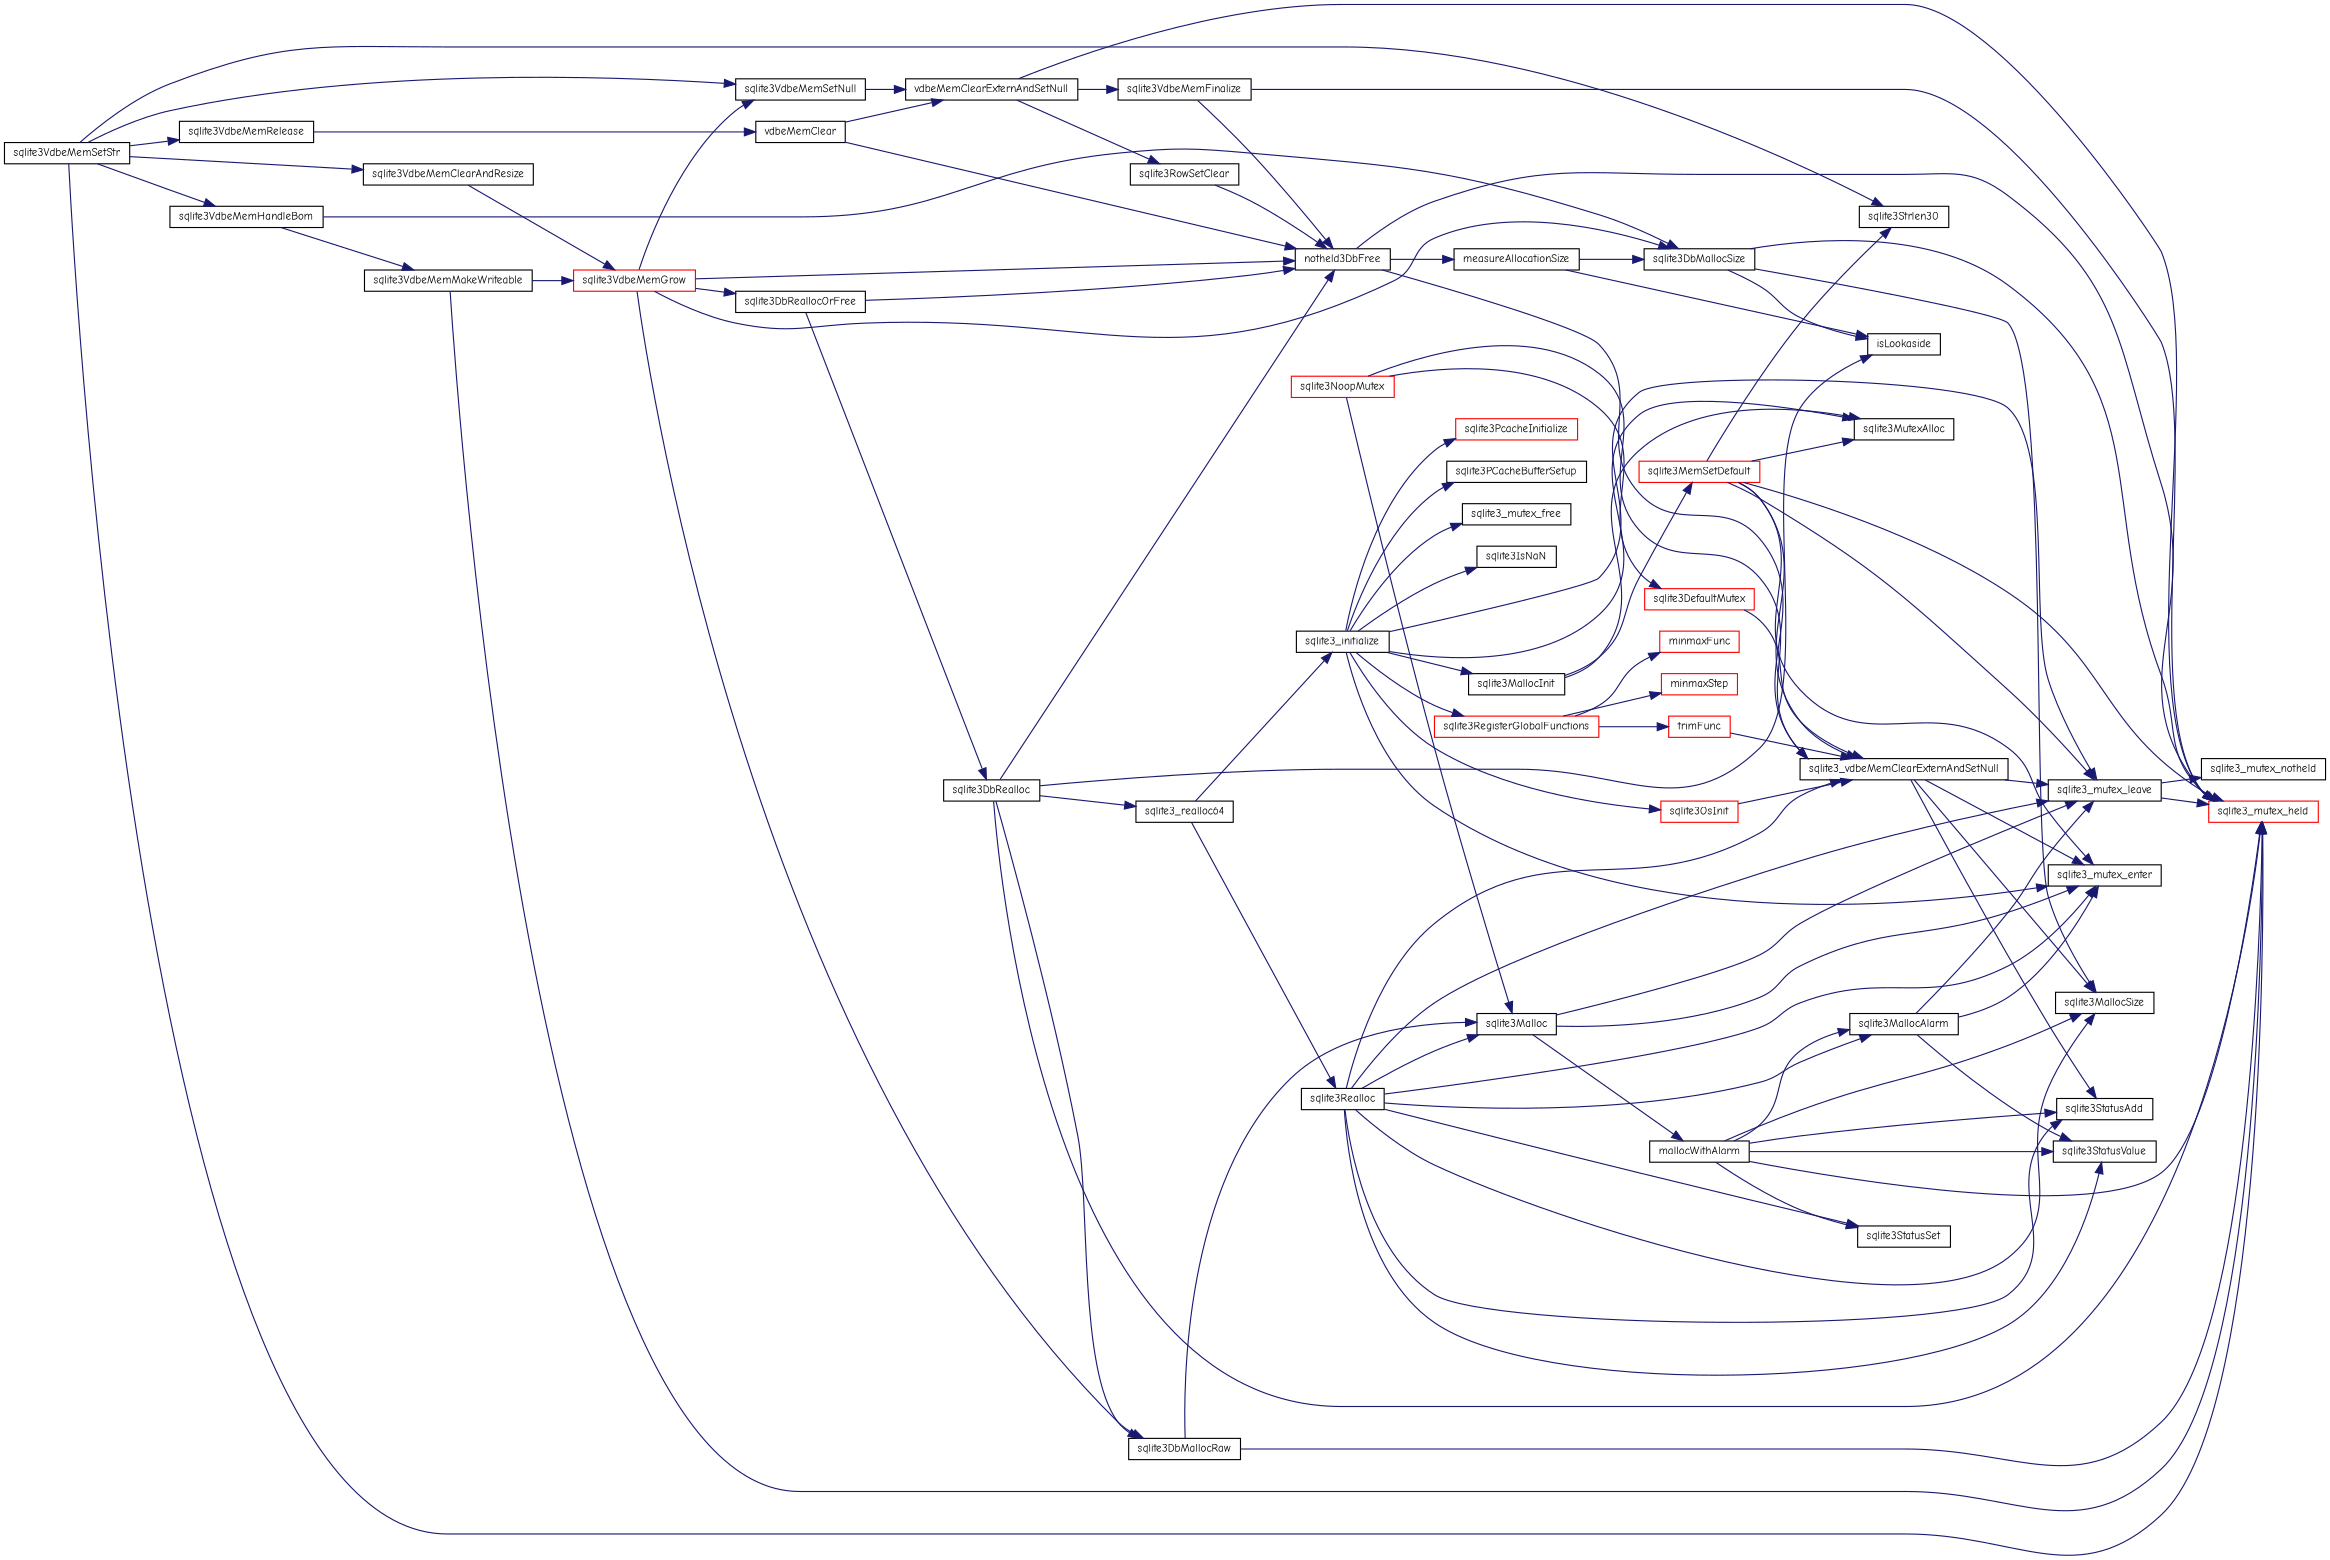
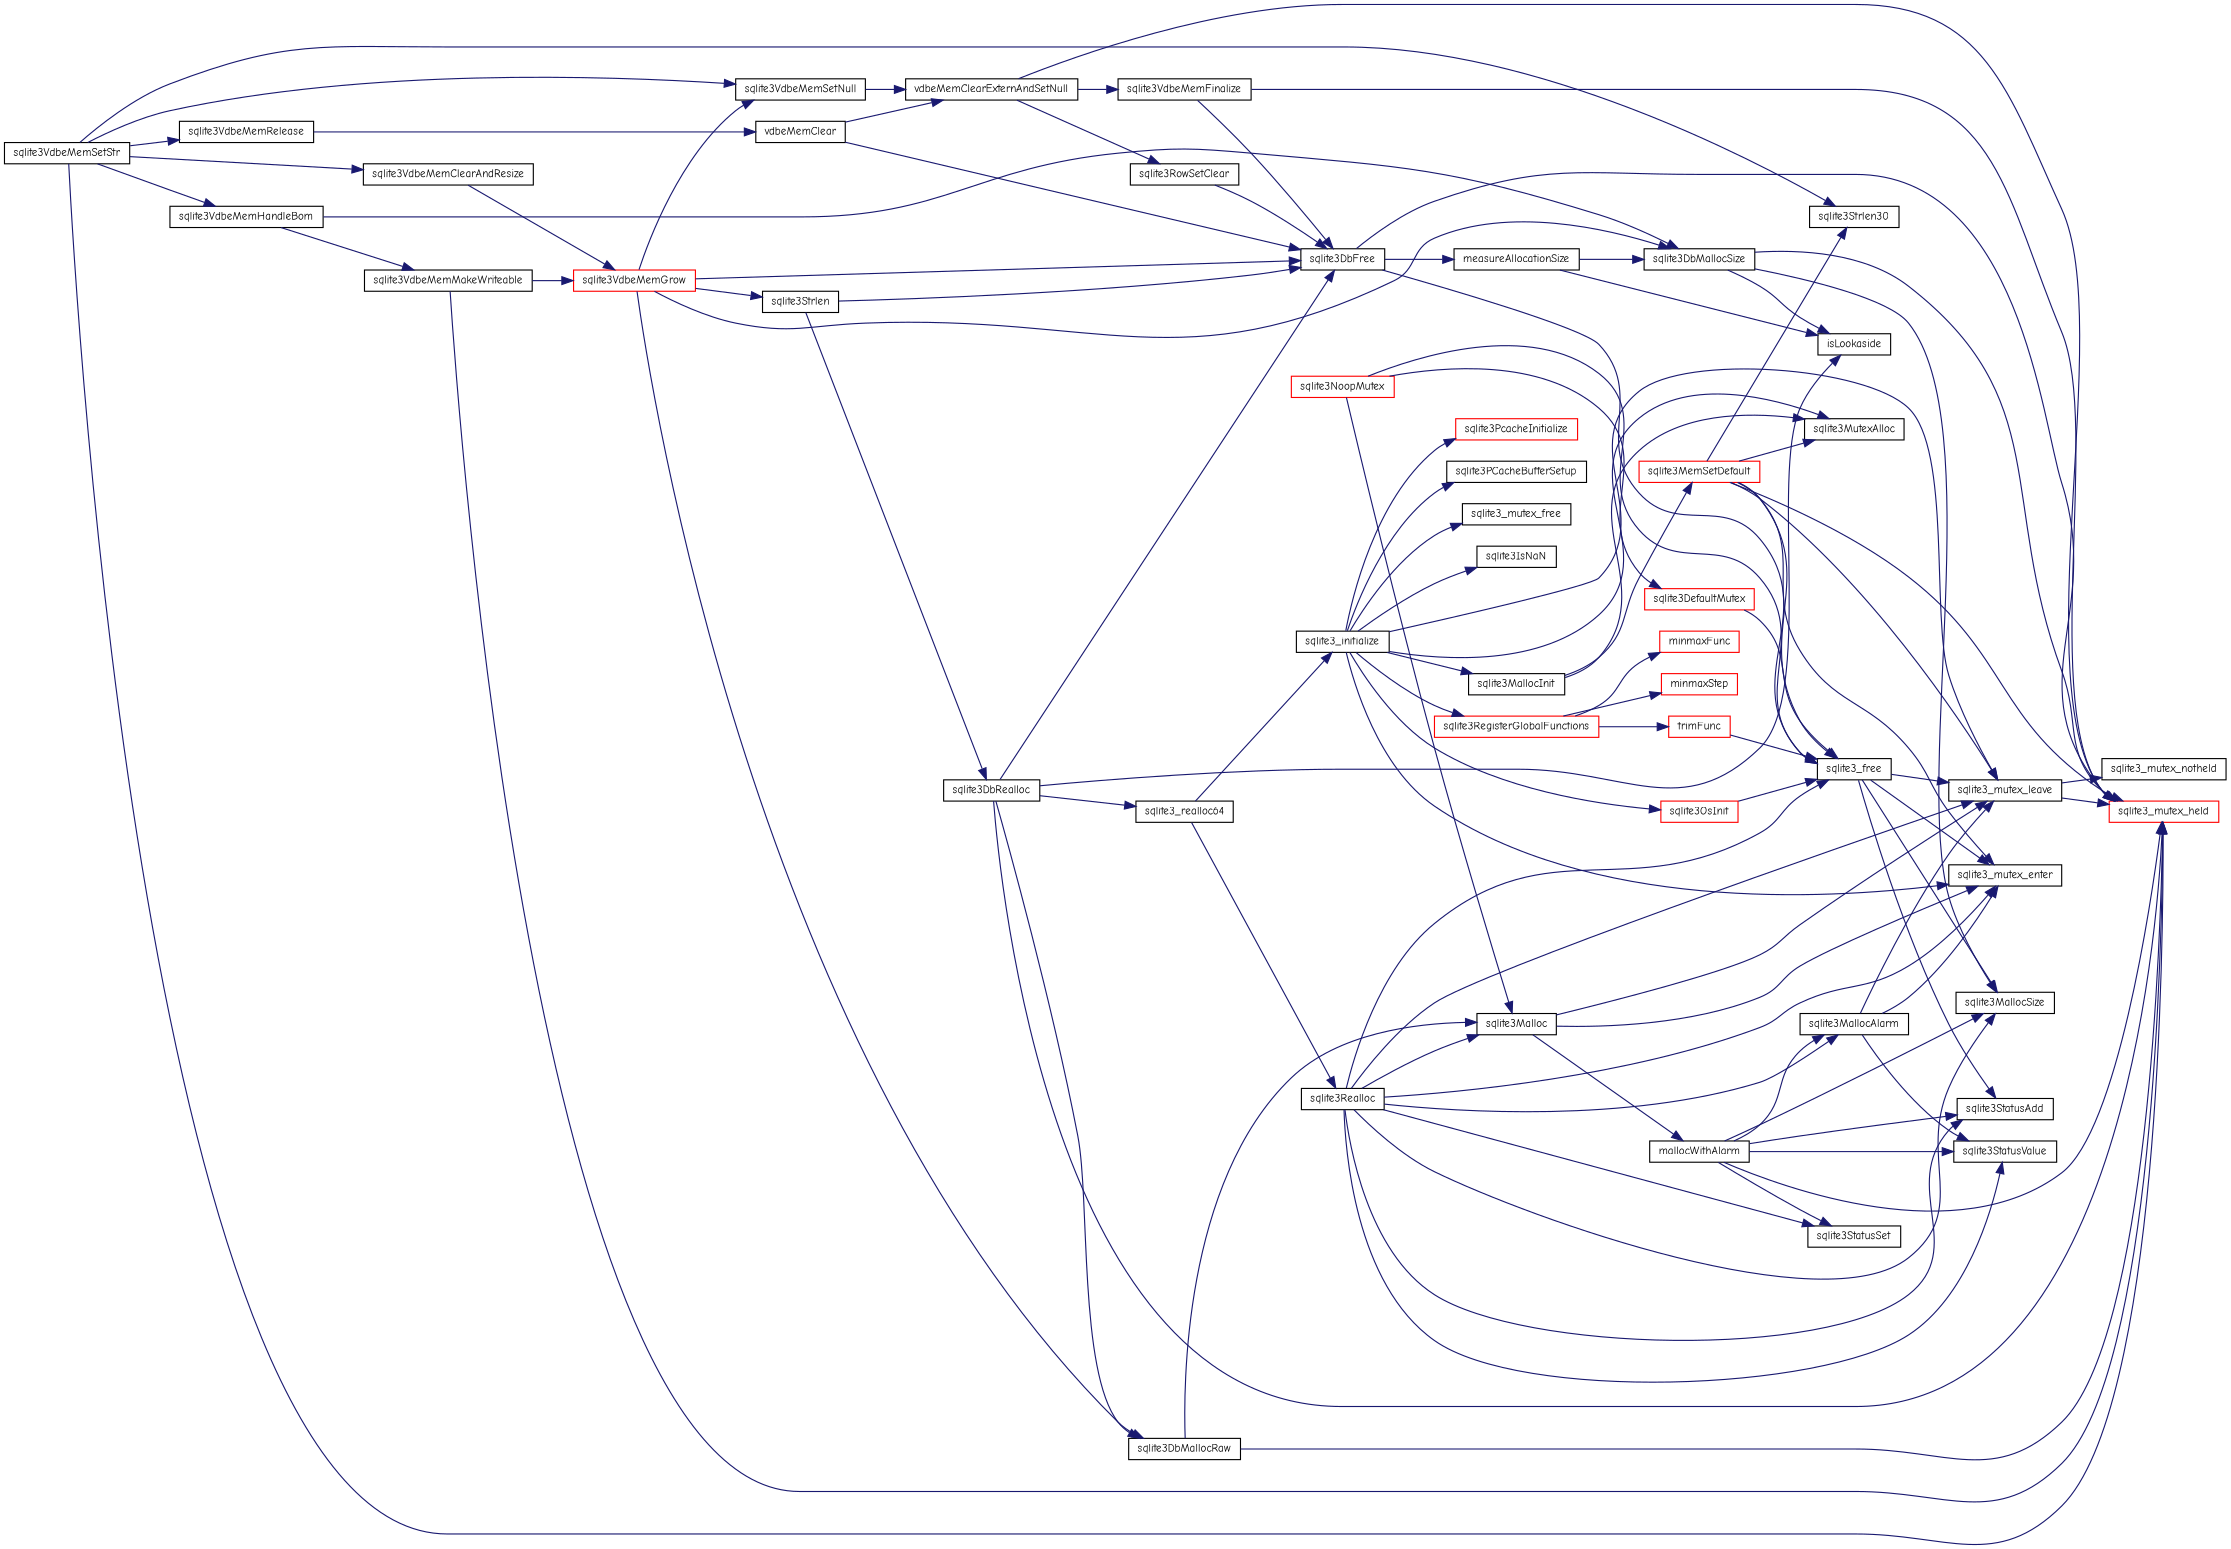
(1343, 259) -> (1343, 259)
(801, 302) -> (801, 302)
(1904, 769) -> (1854, 769)
